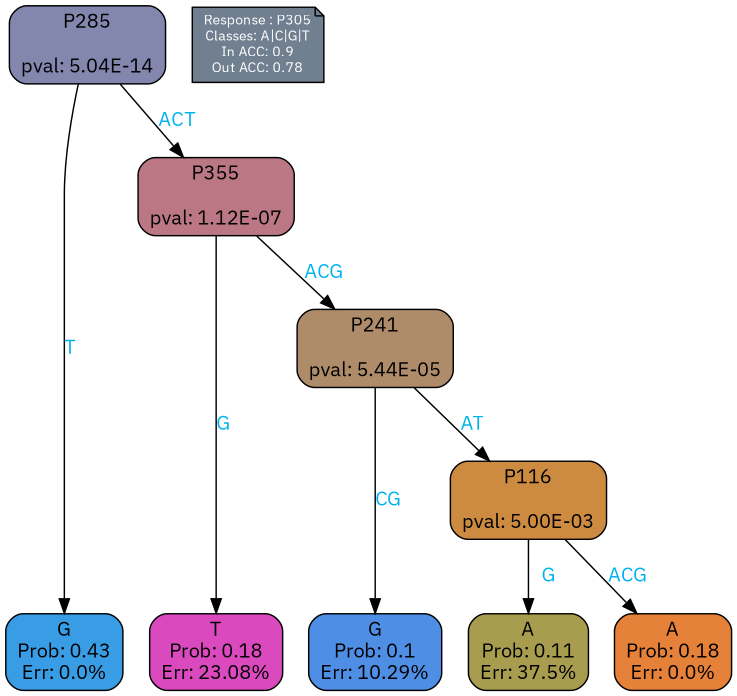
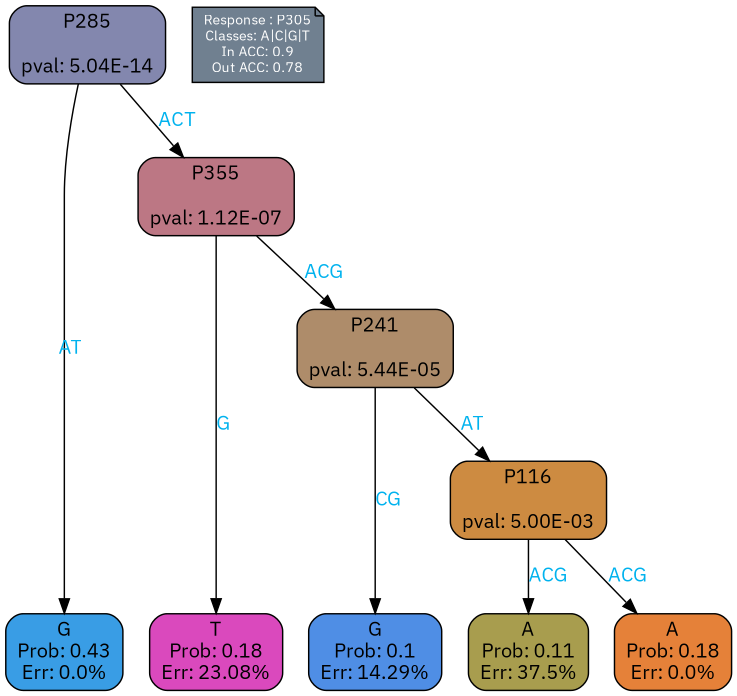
(71, 348) -> (71, 348)
(549, 576) -> (549, 576)
(375, 652) -> (375, 652)
